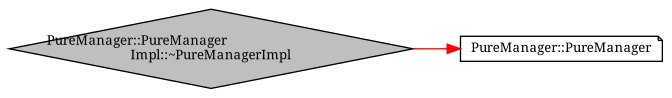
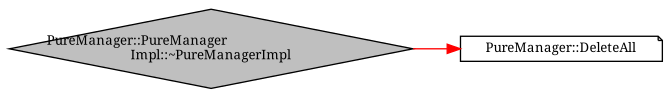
(561, 49) -> (561, 49)
